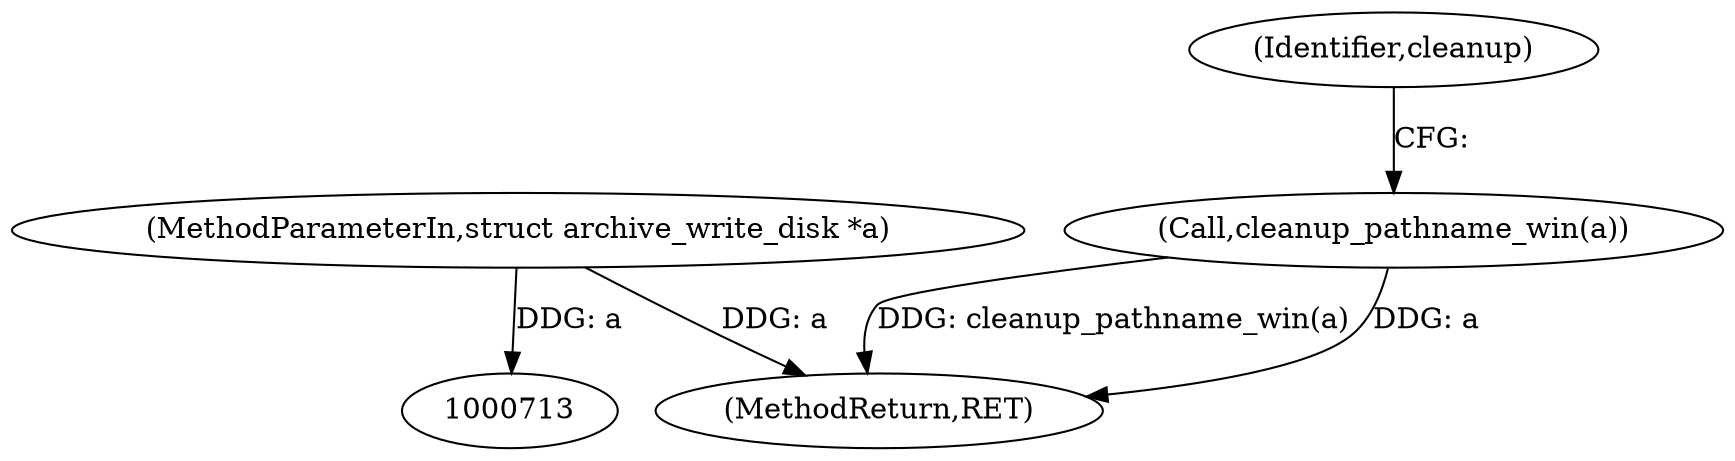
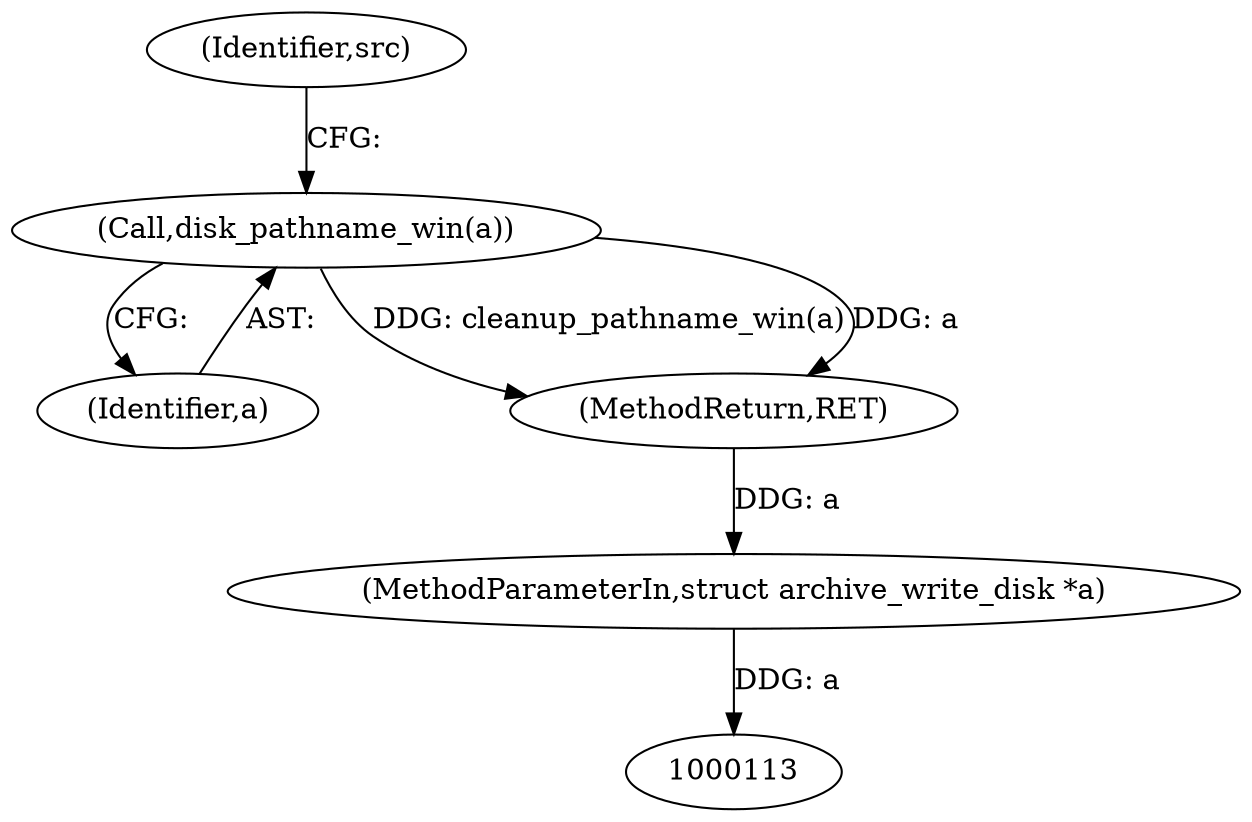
(1394, 50) -> (306, 50)
(1394, 230) -> (306, 230)
(685, 318) -> (734, 491)
none -> (178, 411)
(510, 411) -> (734, 772)
